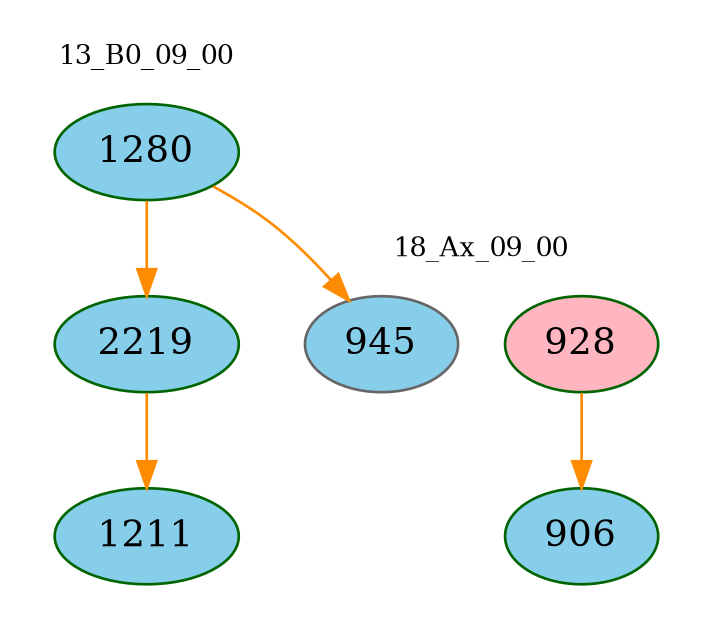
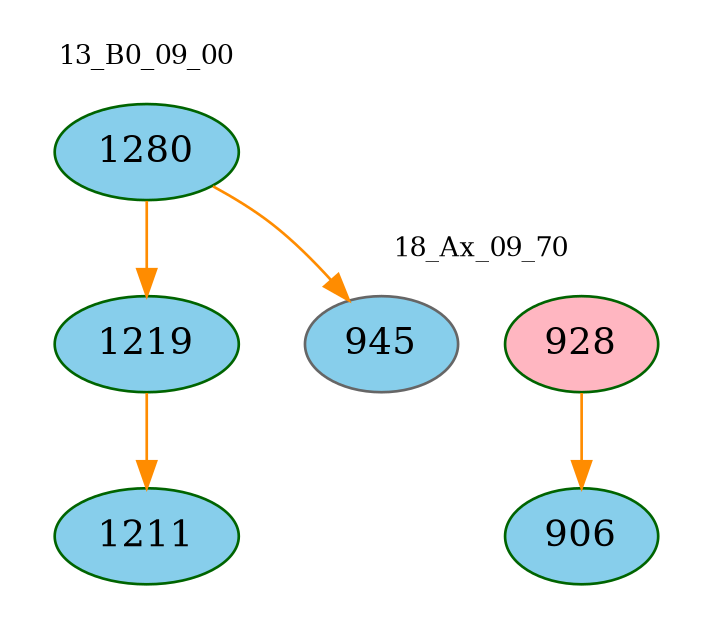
(482, 249) -> (482, 249)
(147, 344) -> (147, 344)
